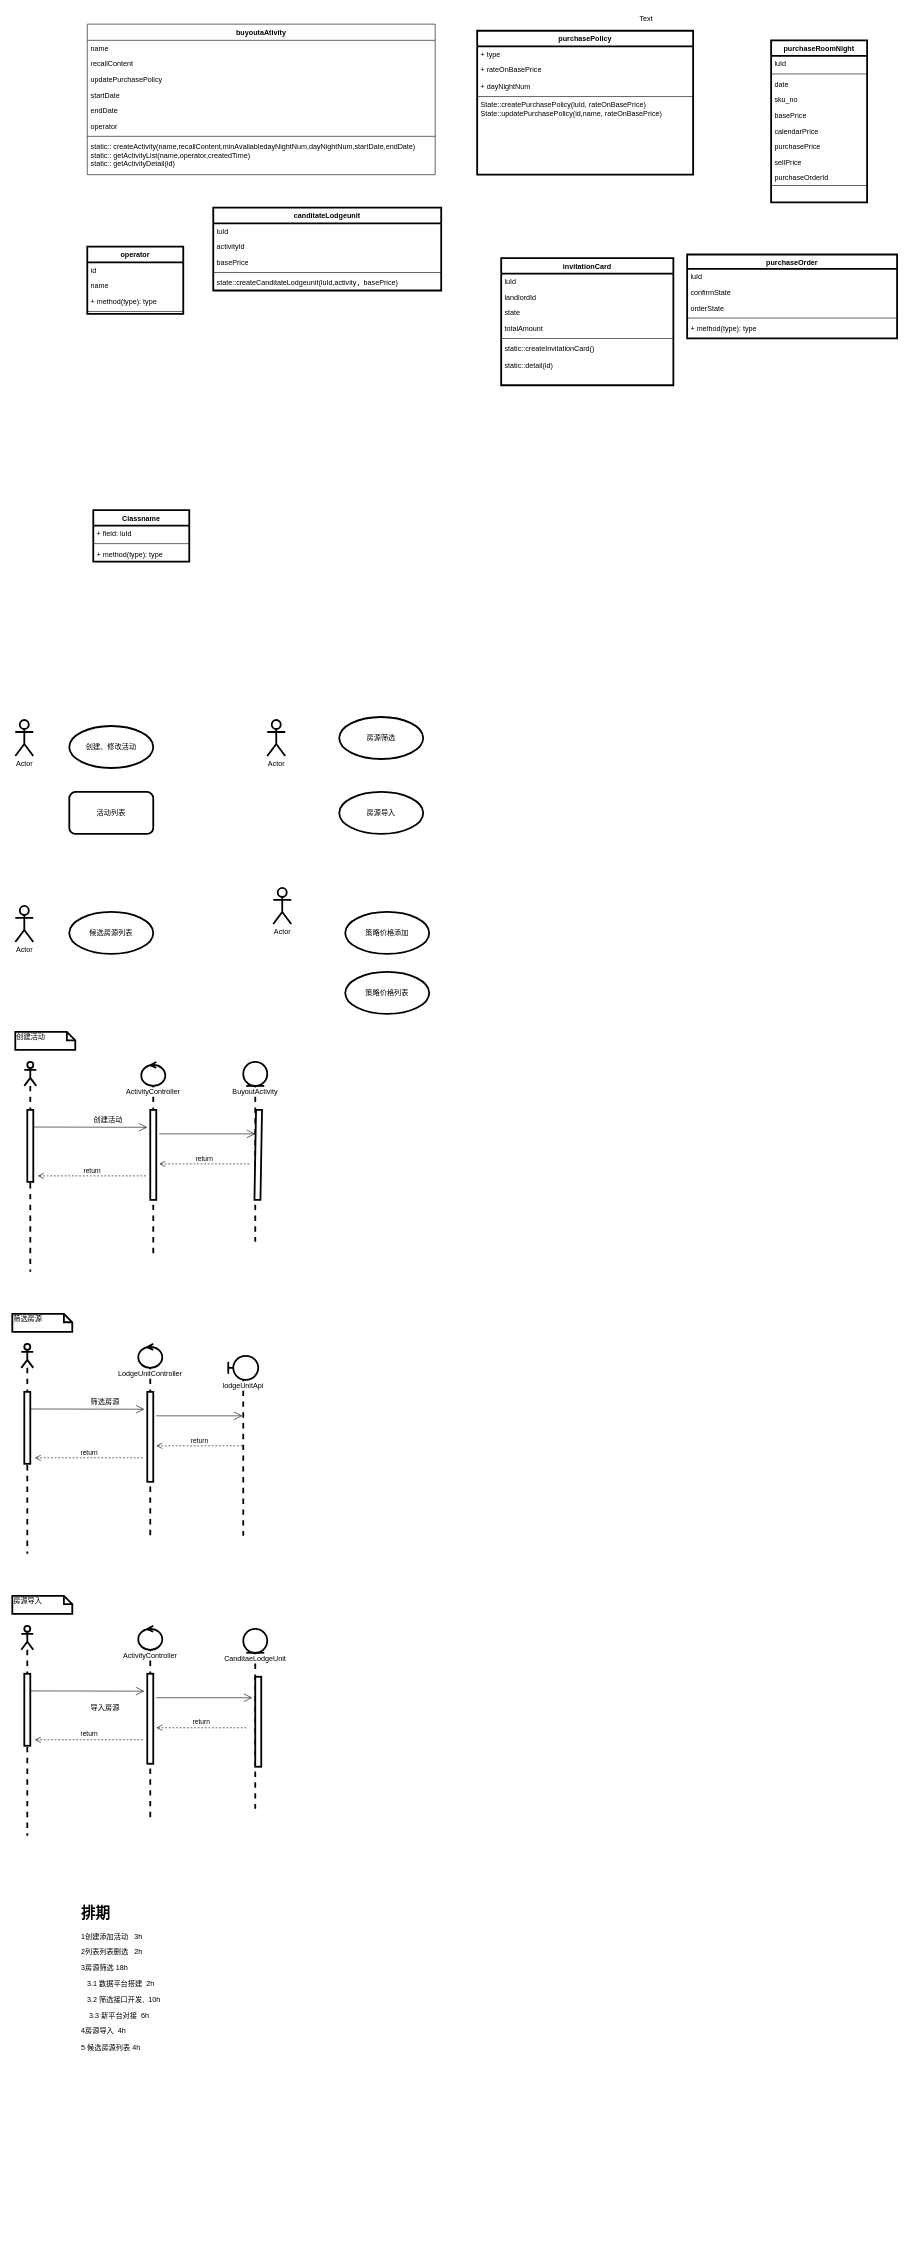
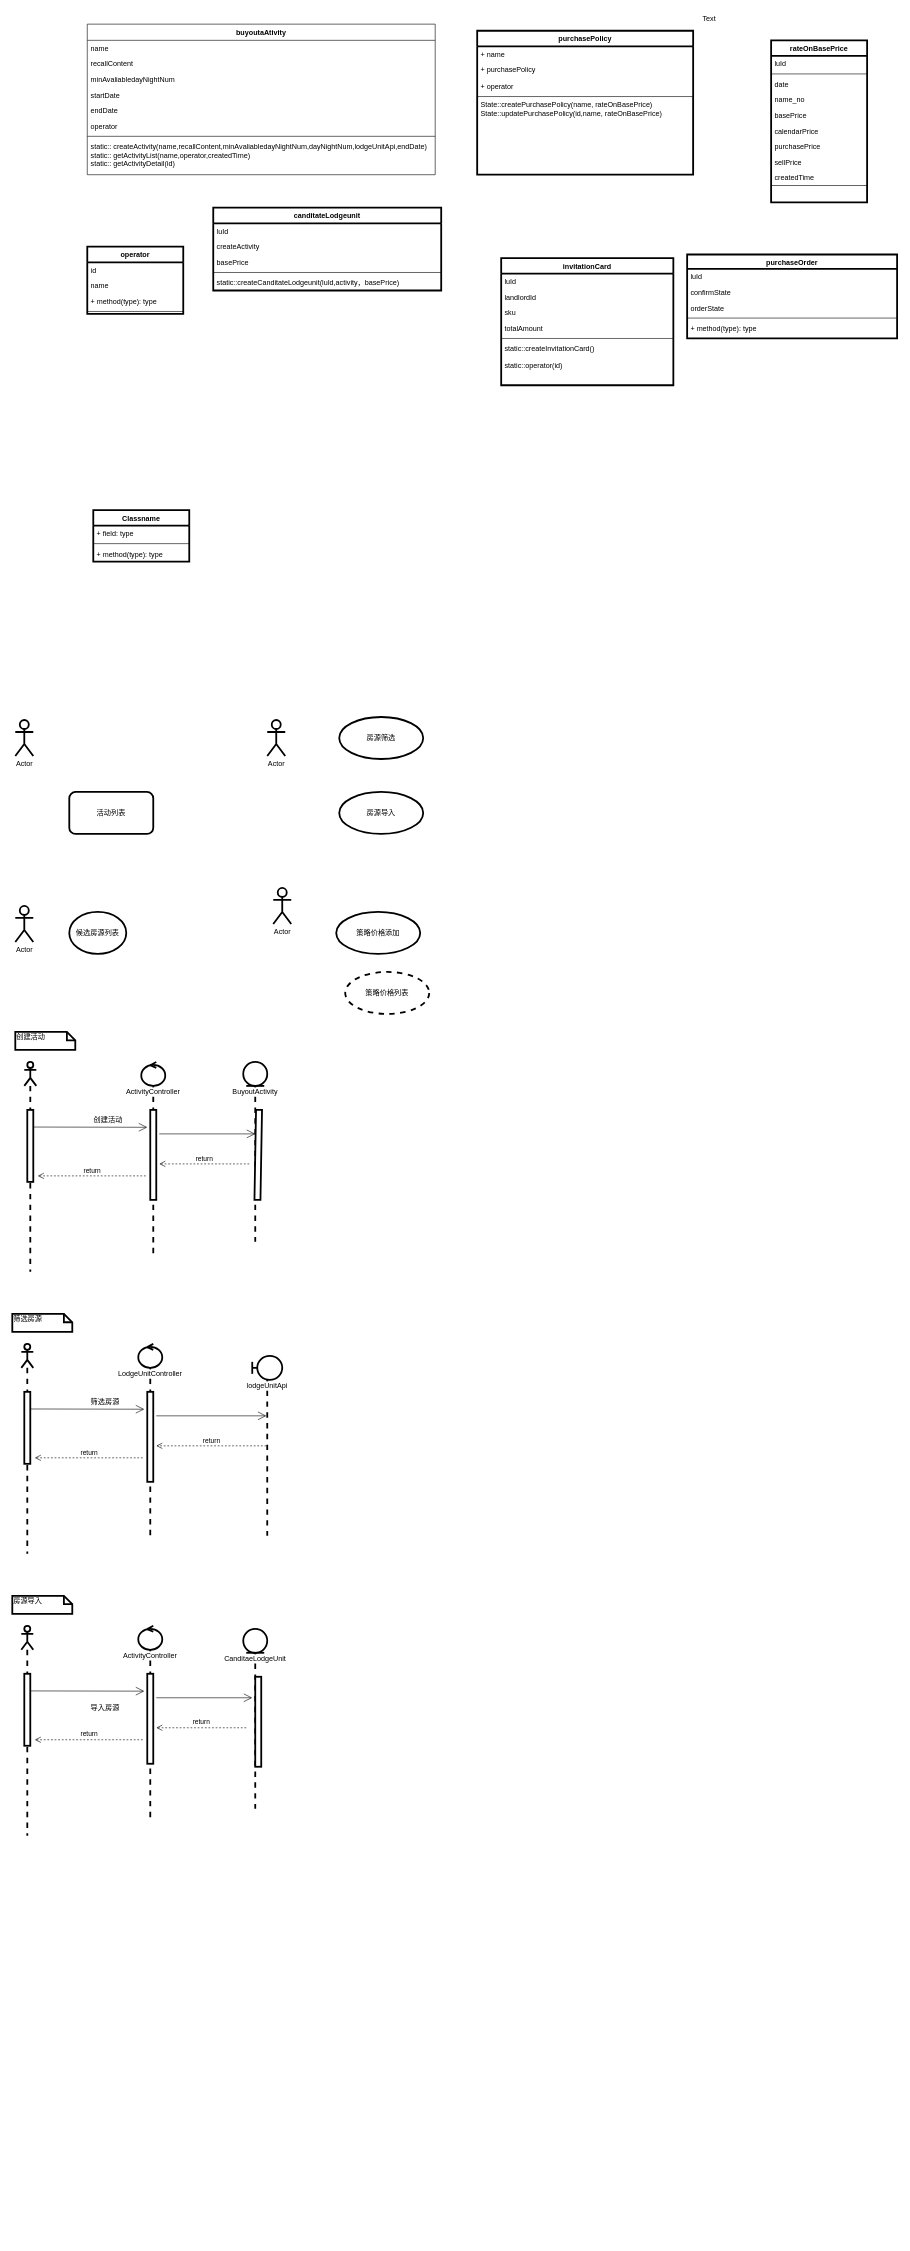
(651, 18) -> (714, 18)
(819, 48) -> (819, 48)
(492, 54) -> (492, 54)
(513, 70) -> (510, 70)
(129, 79) -> (132, 79)
(505, 86) -> (500, 86)
(787, 100) -> (789, 100)
(574, 104) -> (575, 104)
(268, 146) -> (272, 146)
(805, 178) -> (796, 178)
(235, 247) -> (243, 247)
(323, 283) -> (324, 283)
(515, 313) -> (511, 313)
(560, 349) -> (560, 349)
(117, 533) -> (118, 533)
(111, 747) -> none
(111, 933) -> (98, 933)
(387, 933) -> (378, 933)
(387, 993) -> (387, 993)
(243, 1446) -> (267, 1446)
(158, 2070) -> none
